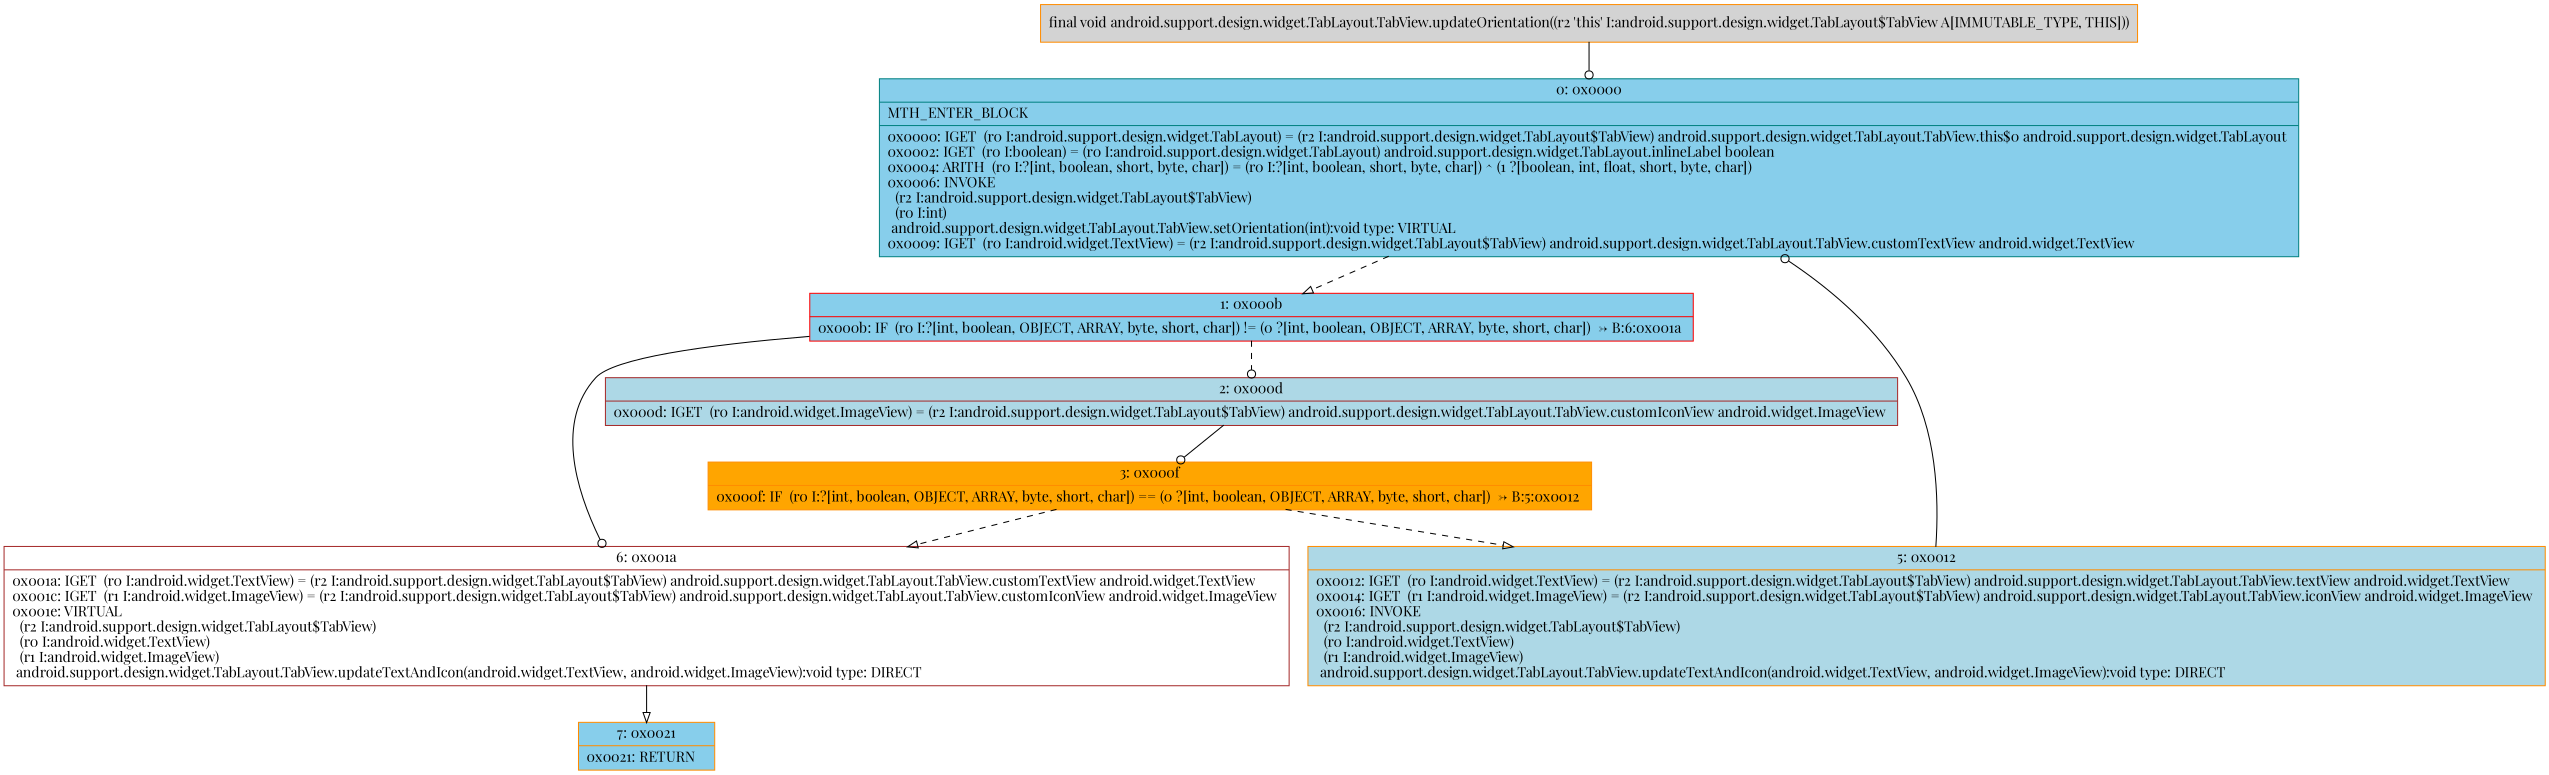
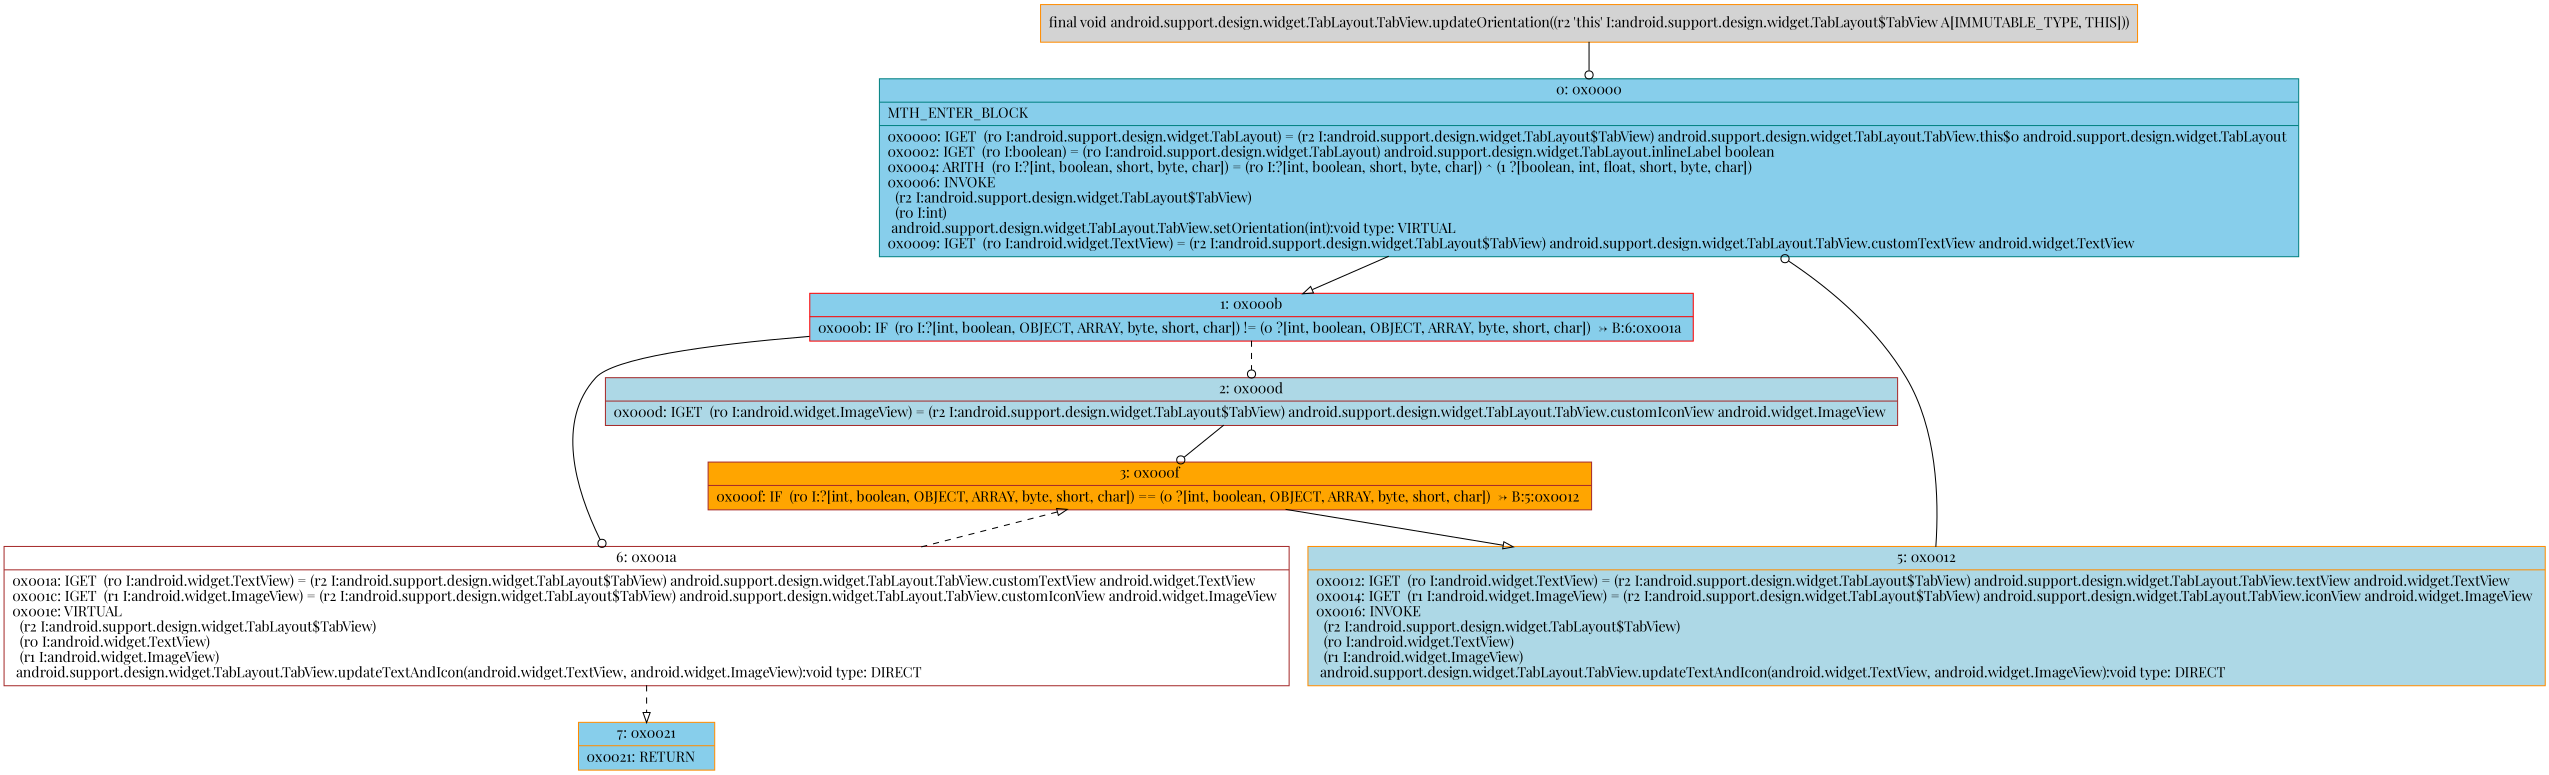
(1351, 273) -> (1351, 273)
(1150, 486) -> (1150, 486)
(987, 527) -> (989, 530)
(1394, 527) -> (1394, 527)
(647, 699) -> (647, 699)
